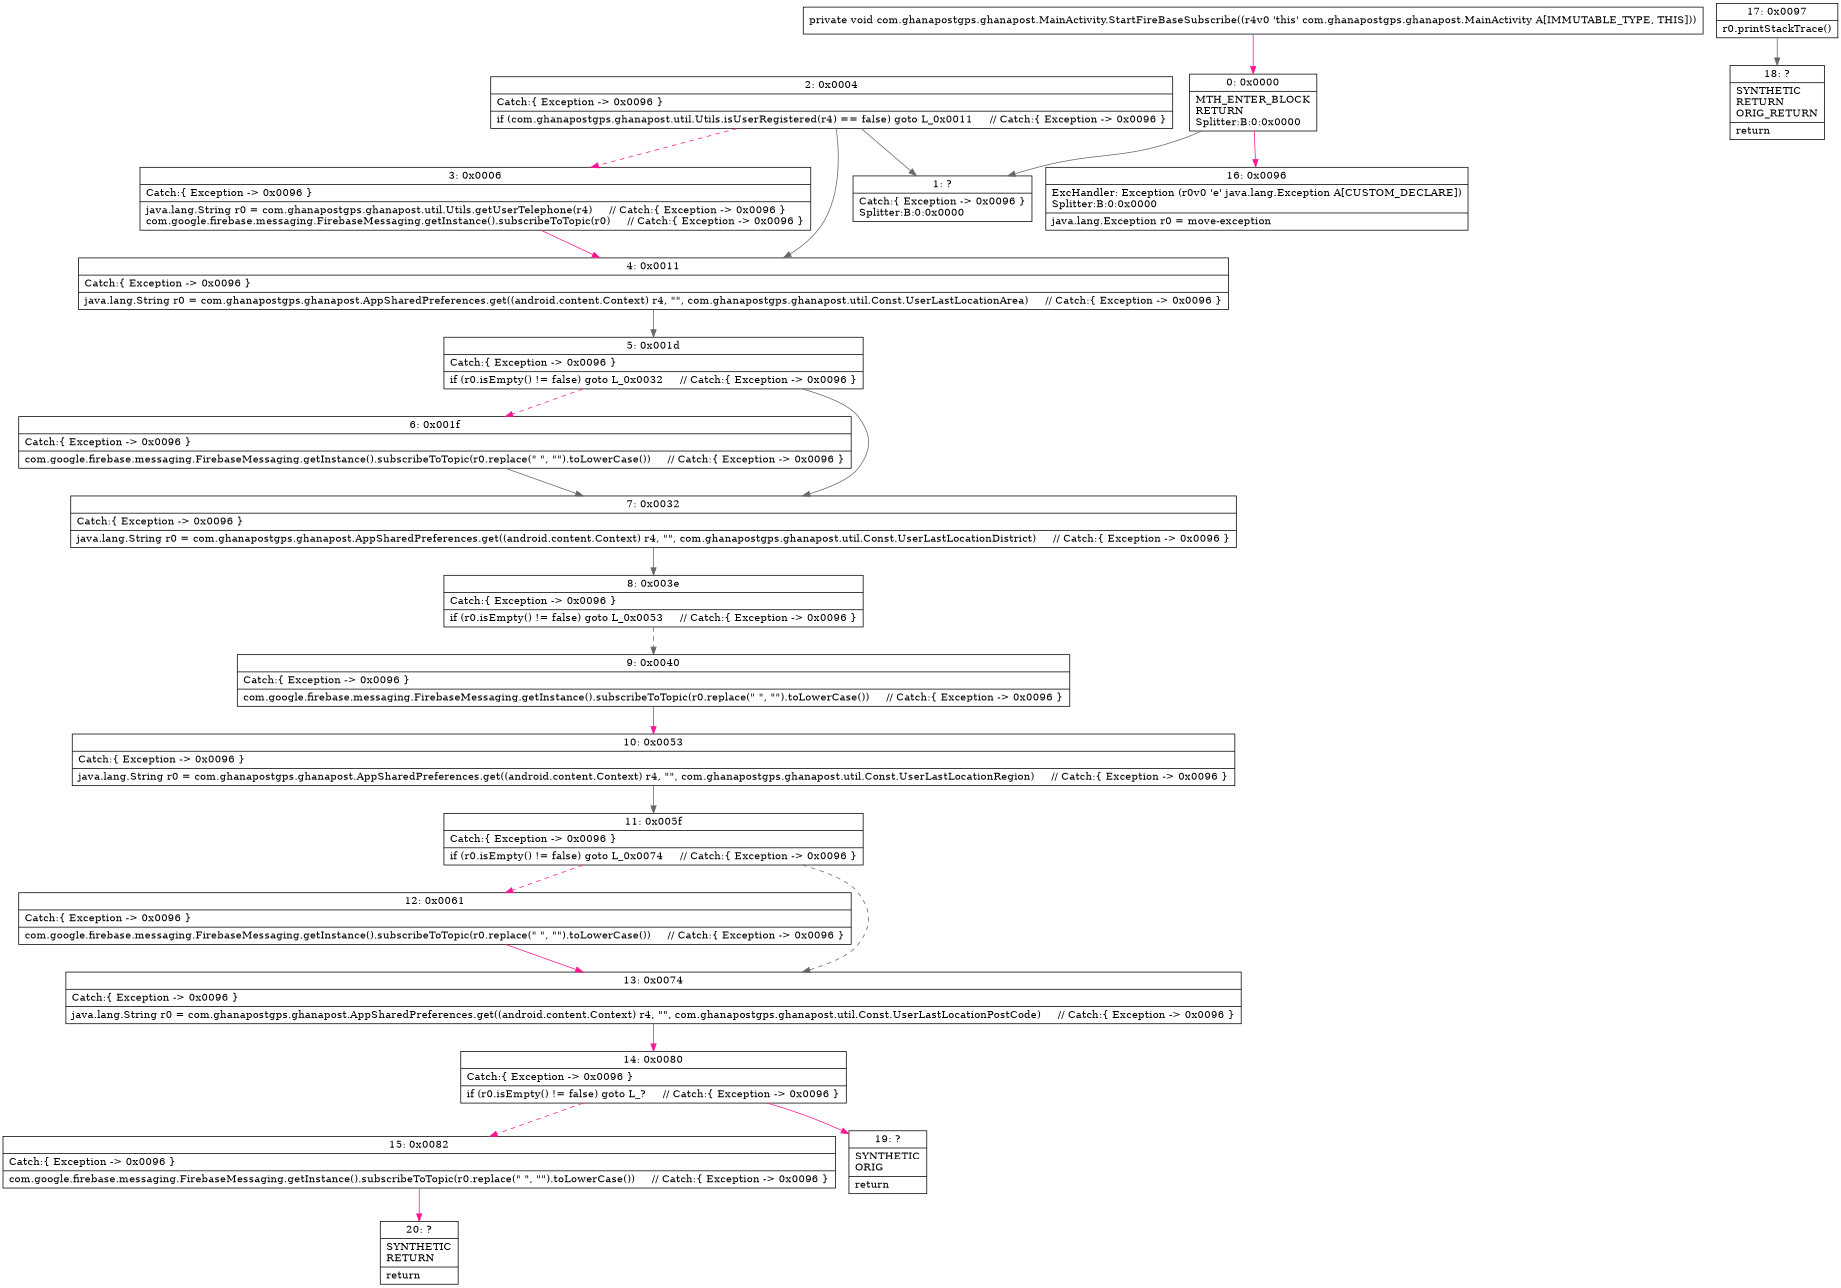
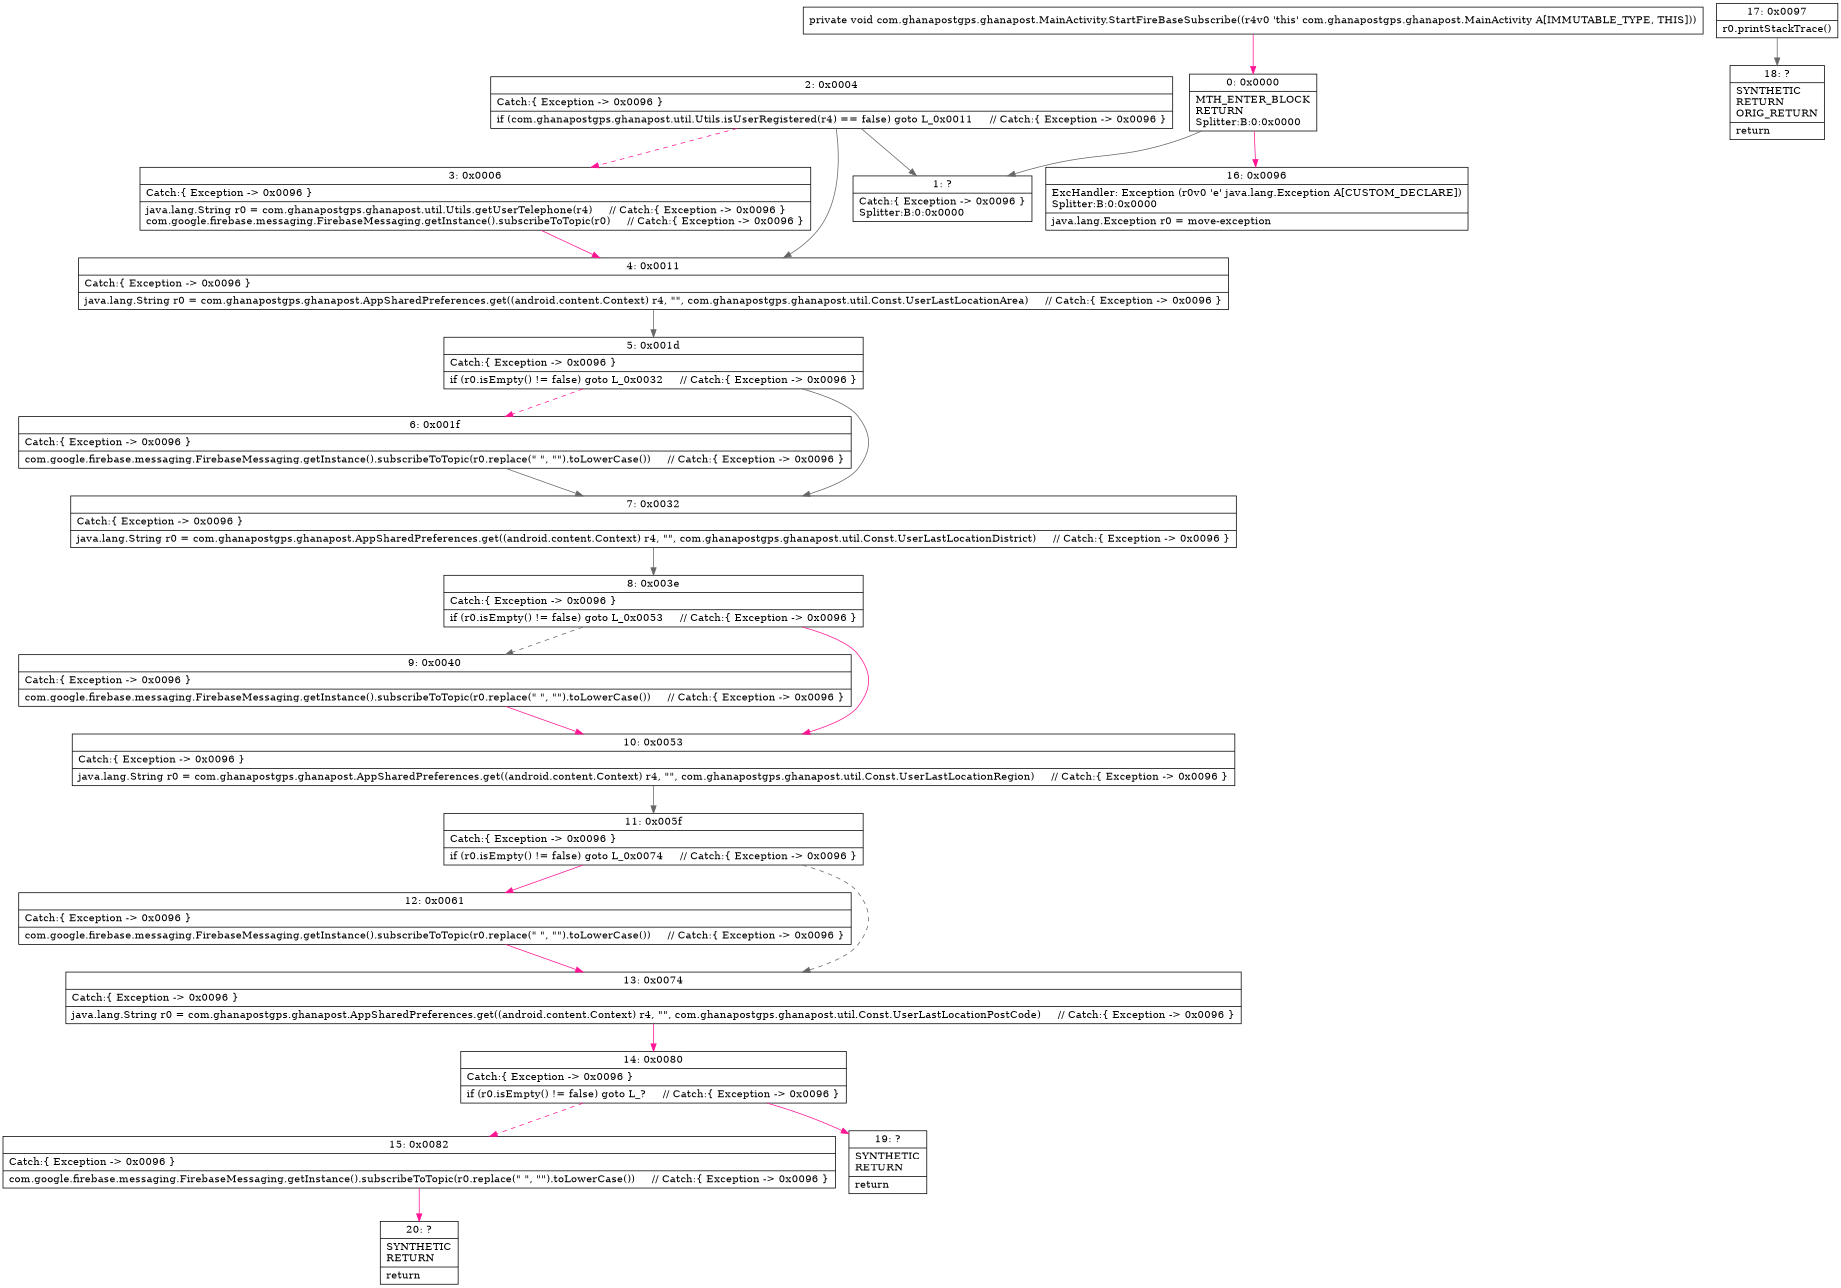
none -> (868, 677)
(548, 878) -> (548, 878)
(870, 1167) -> (879, 1167)
